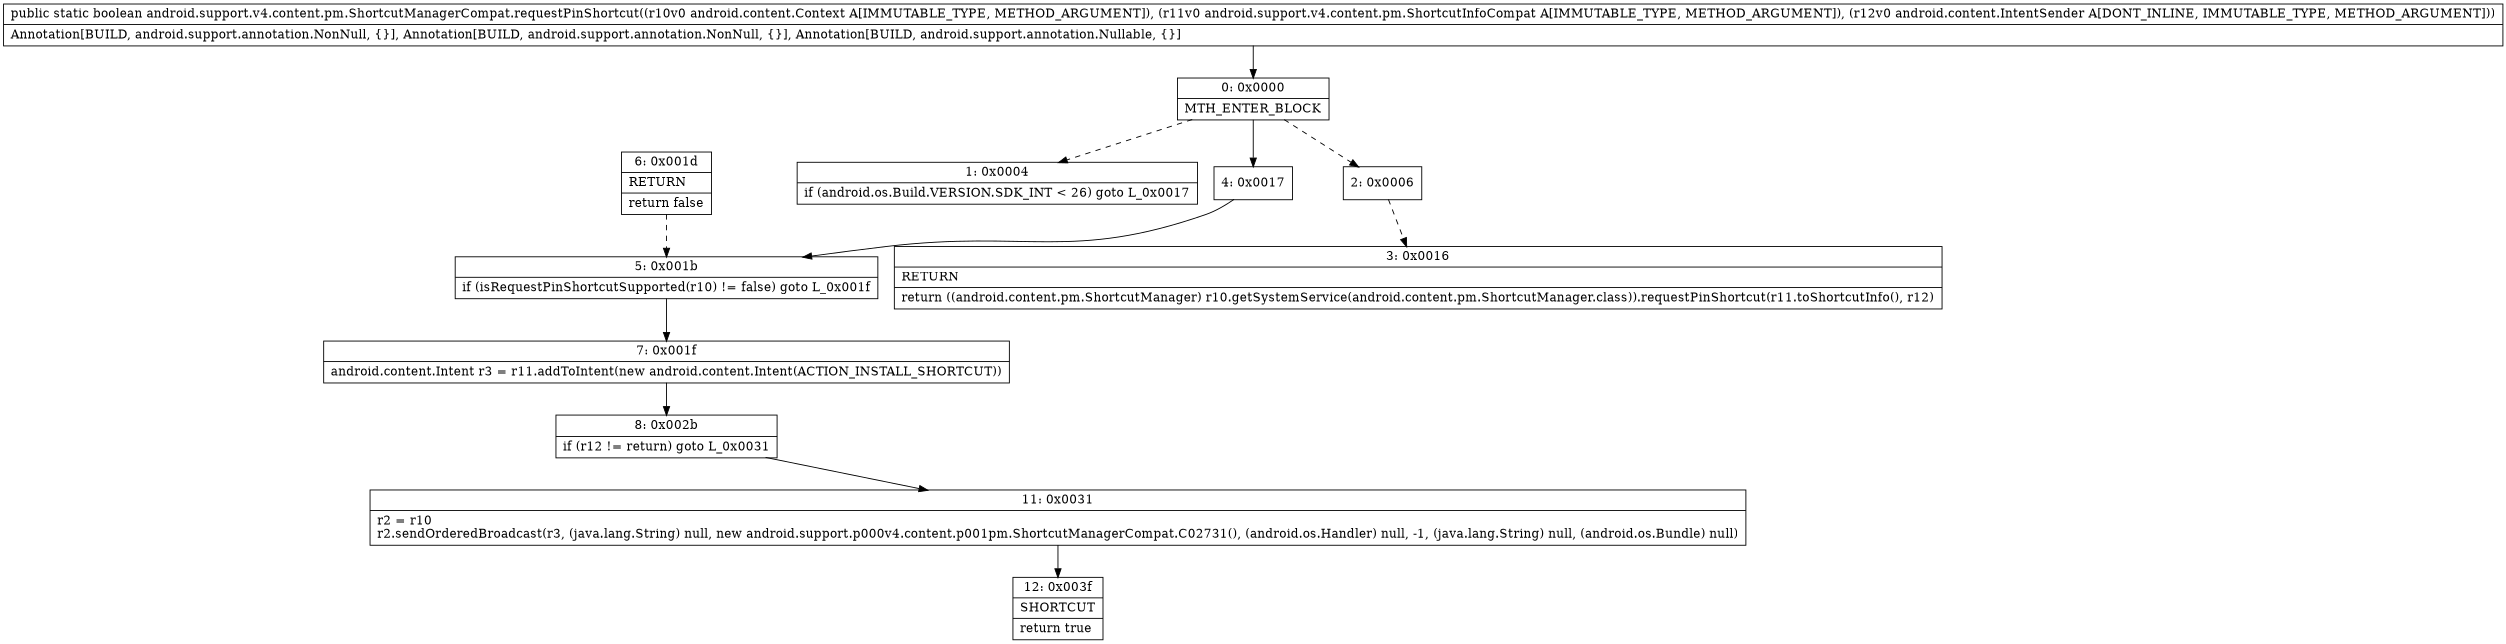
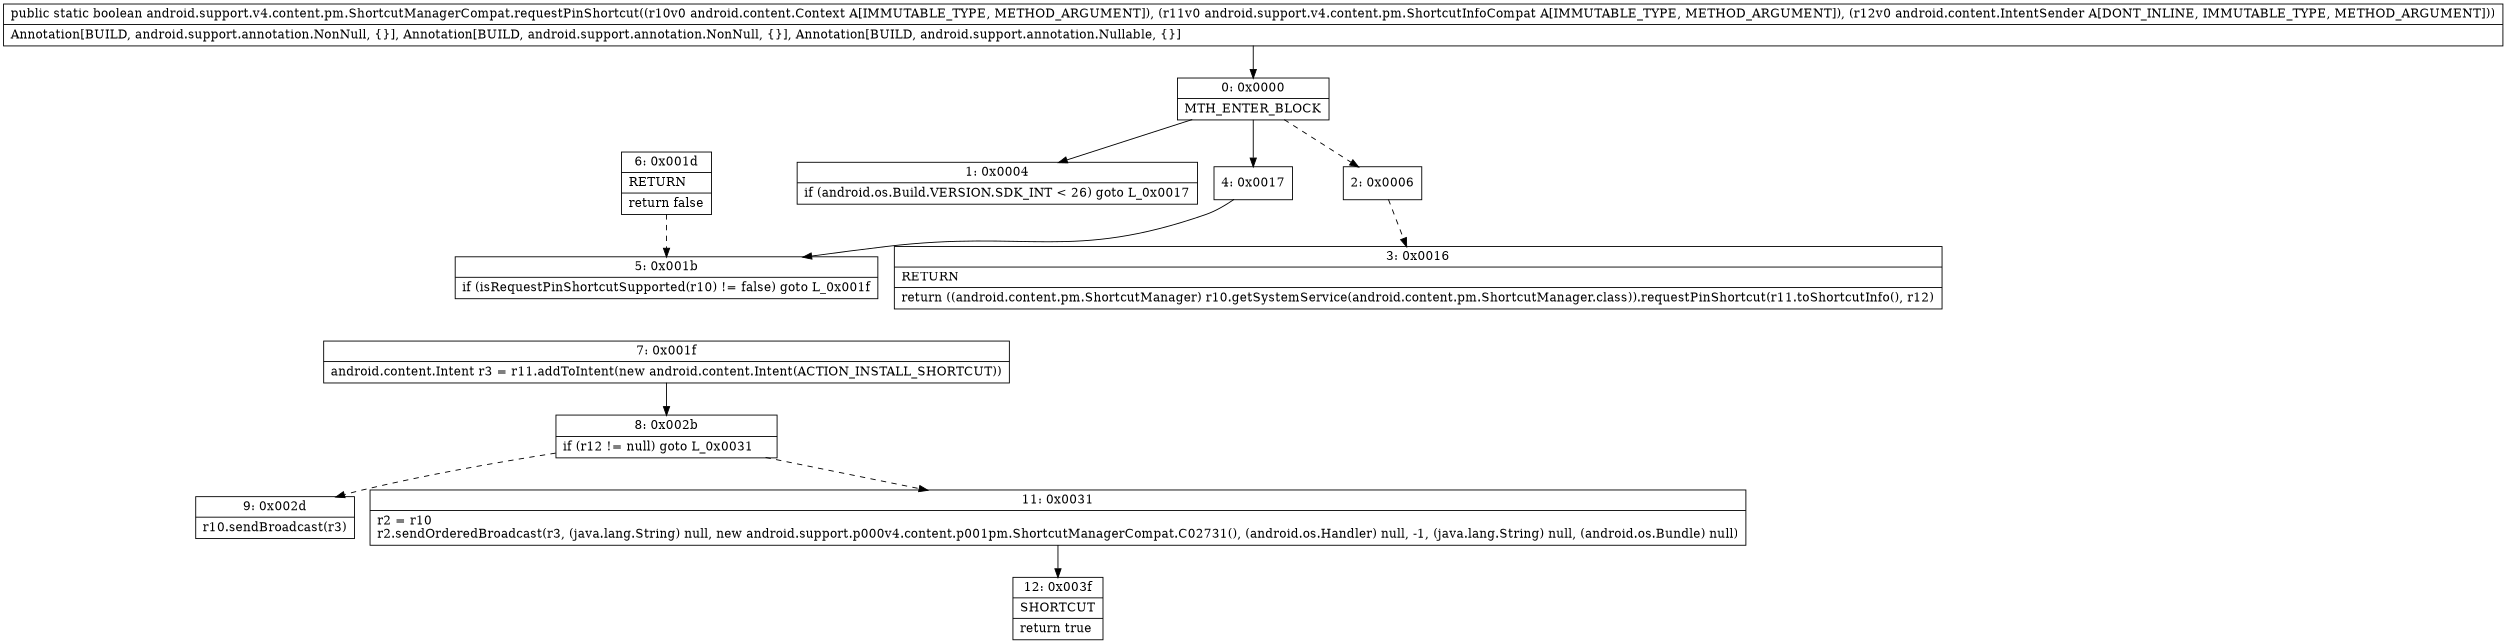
(1130, 140) -> (1130, 140)
(667, 315) -> none
(667, 447) -> (658, 447)
(842, 473) -> (842, 473)
none -> (275, 518)
